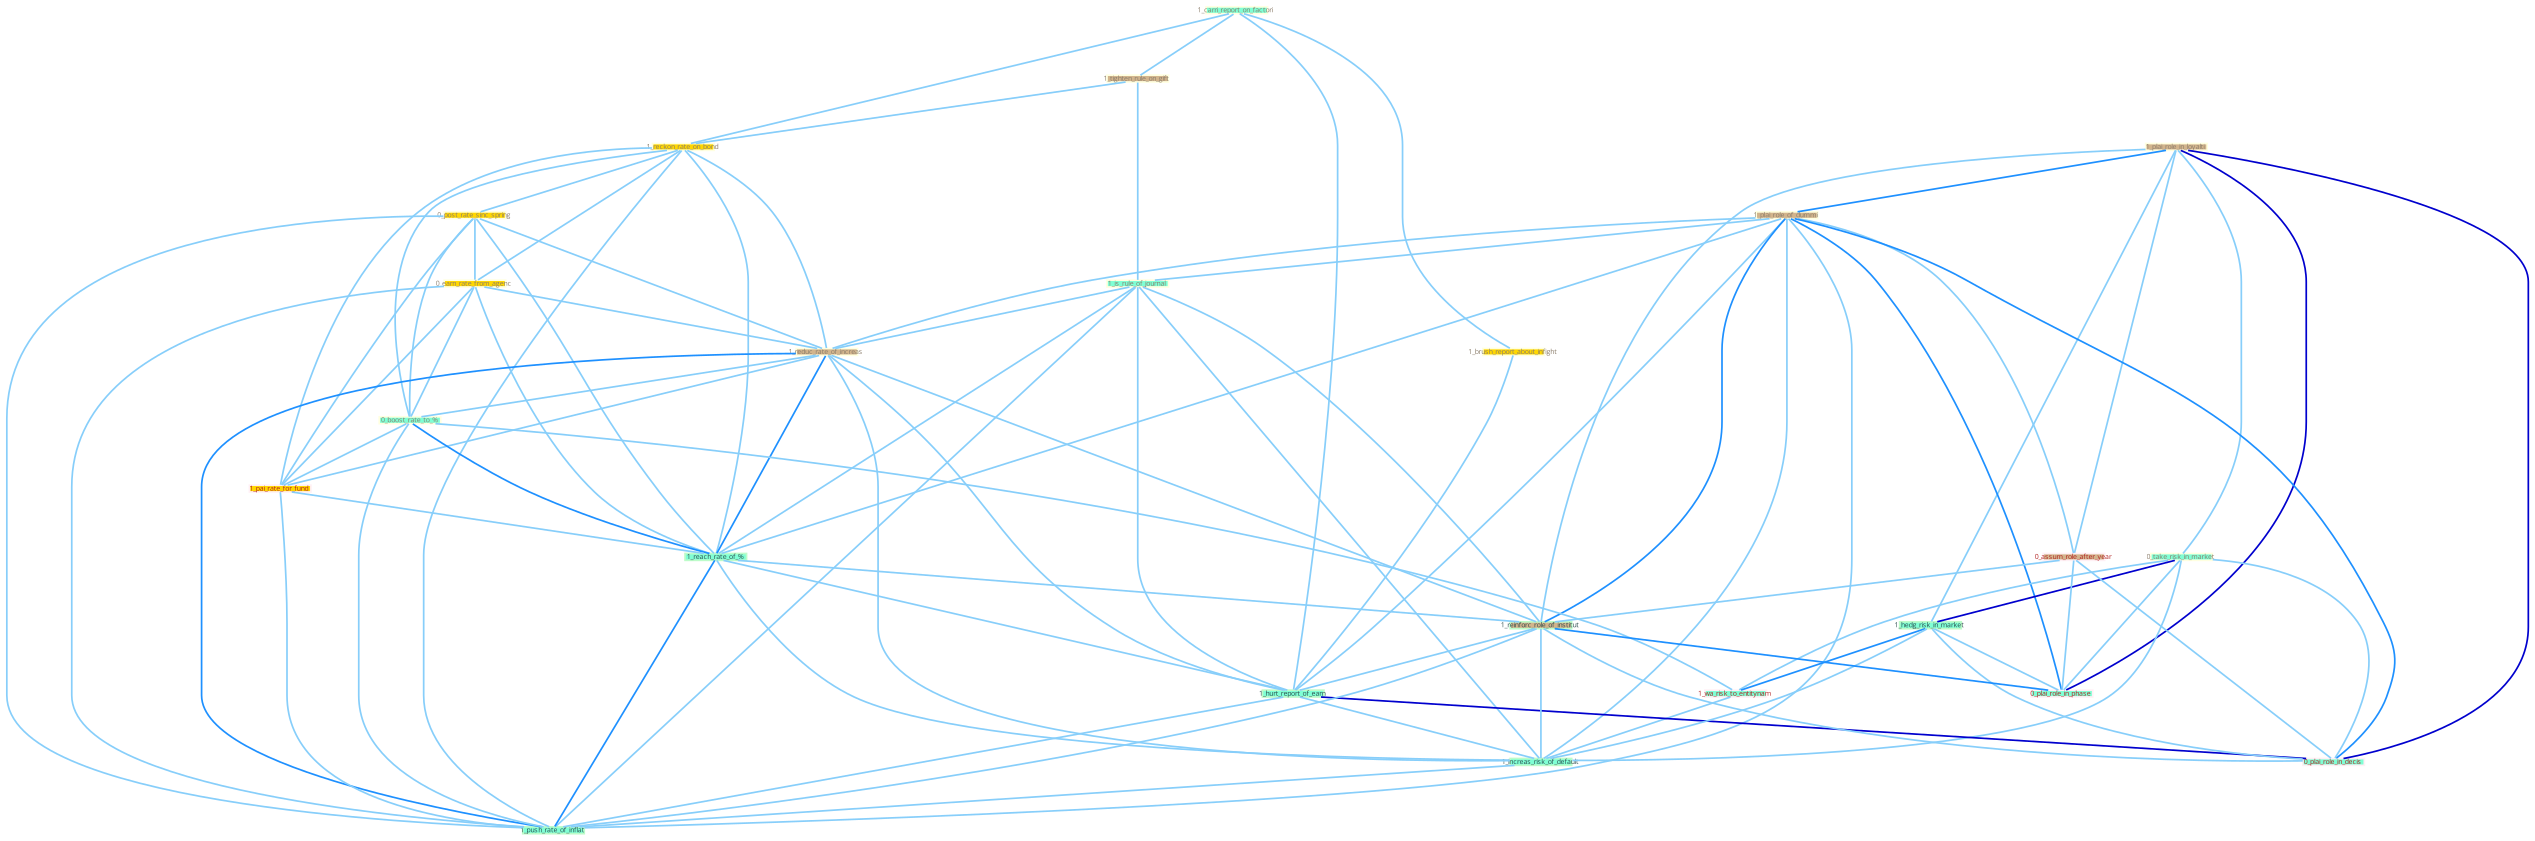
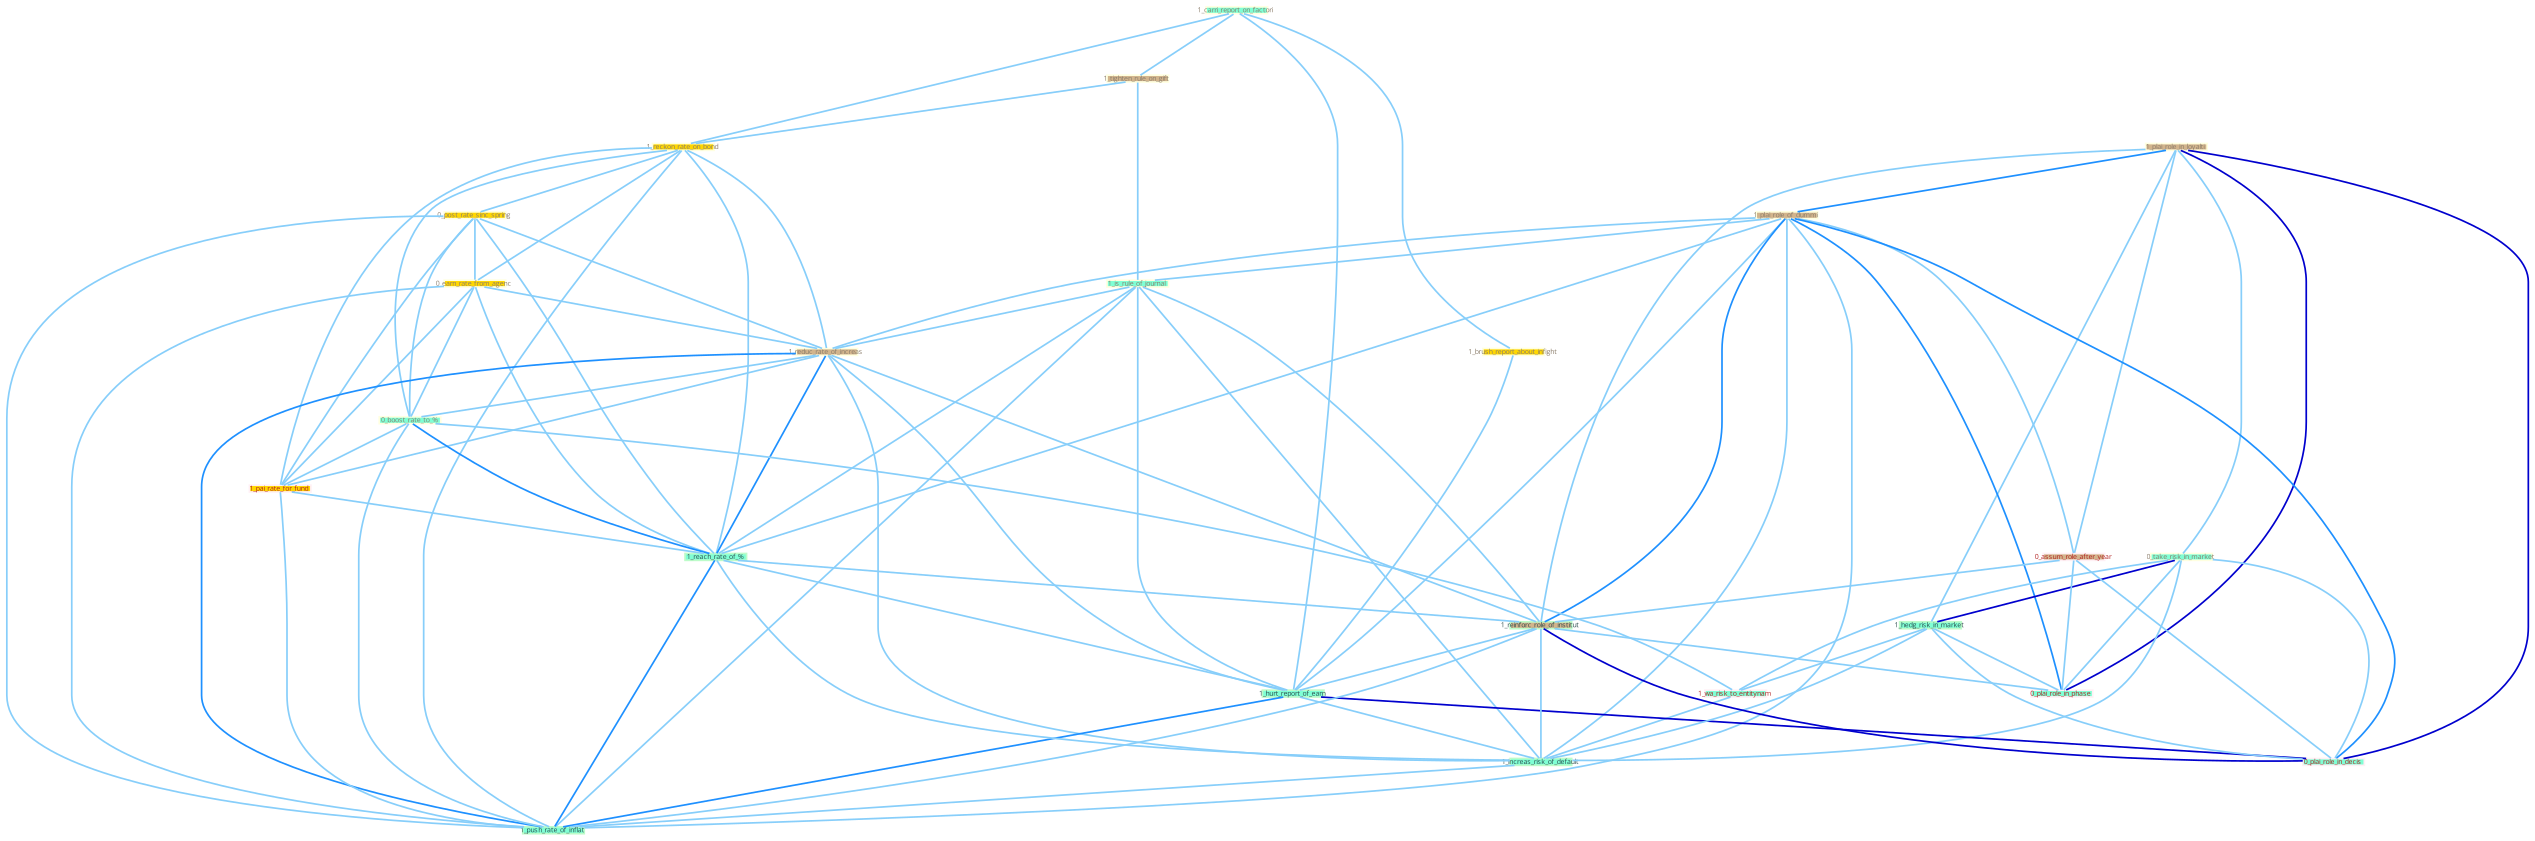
(1852, 653) -> (1852, 653)
(1777, 656) -> (1777, 656)
(2030, 752) -> (2030, 752)
(923, 762) -> (923, 762)
